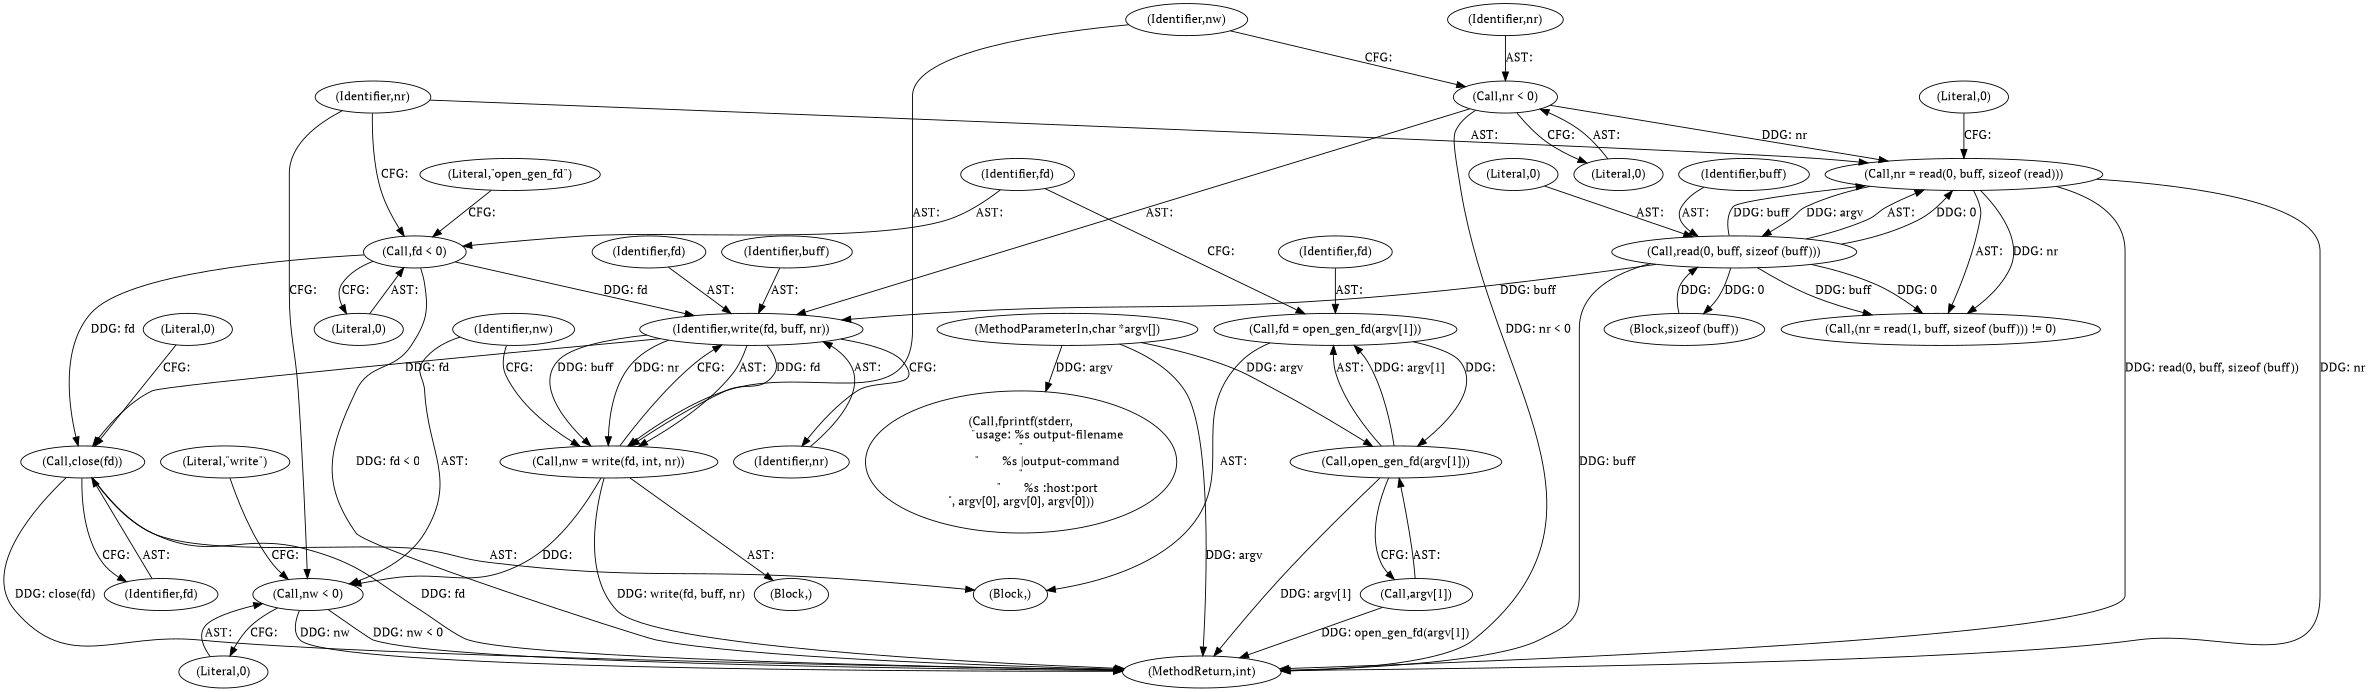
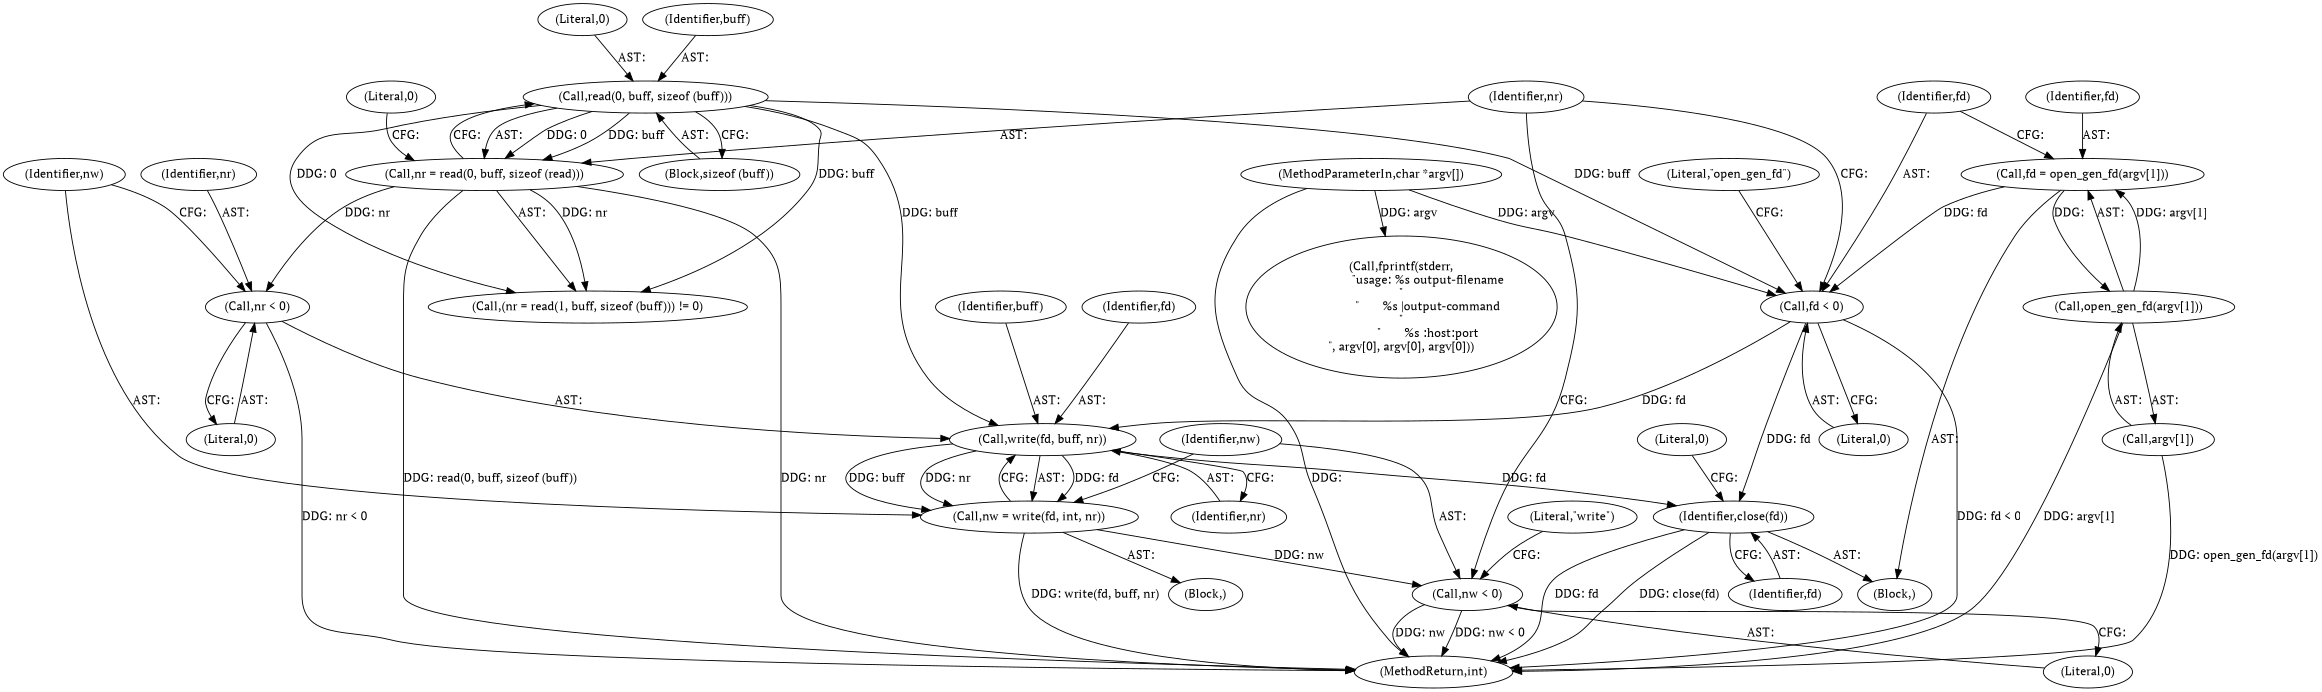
(1715, 132) -> (320, 225)
(1835, 213) -> (469, 136)
none -> (1915, 226)
(1698, 291) -> (697, 136)
(1745, 291) -> (737, 136)
(751, 329) -> (1043, 440)
(1258, 380) -> (1588, 242)
(83, 462) -> (1734, 517)
(559, 556) -> (1300, 556)
(1234, 556) -> (1328, 478)
(1396, 556) -> (2167, 401)
(1579, 569) -> (1287, 127)
